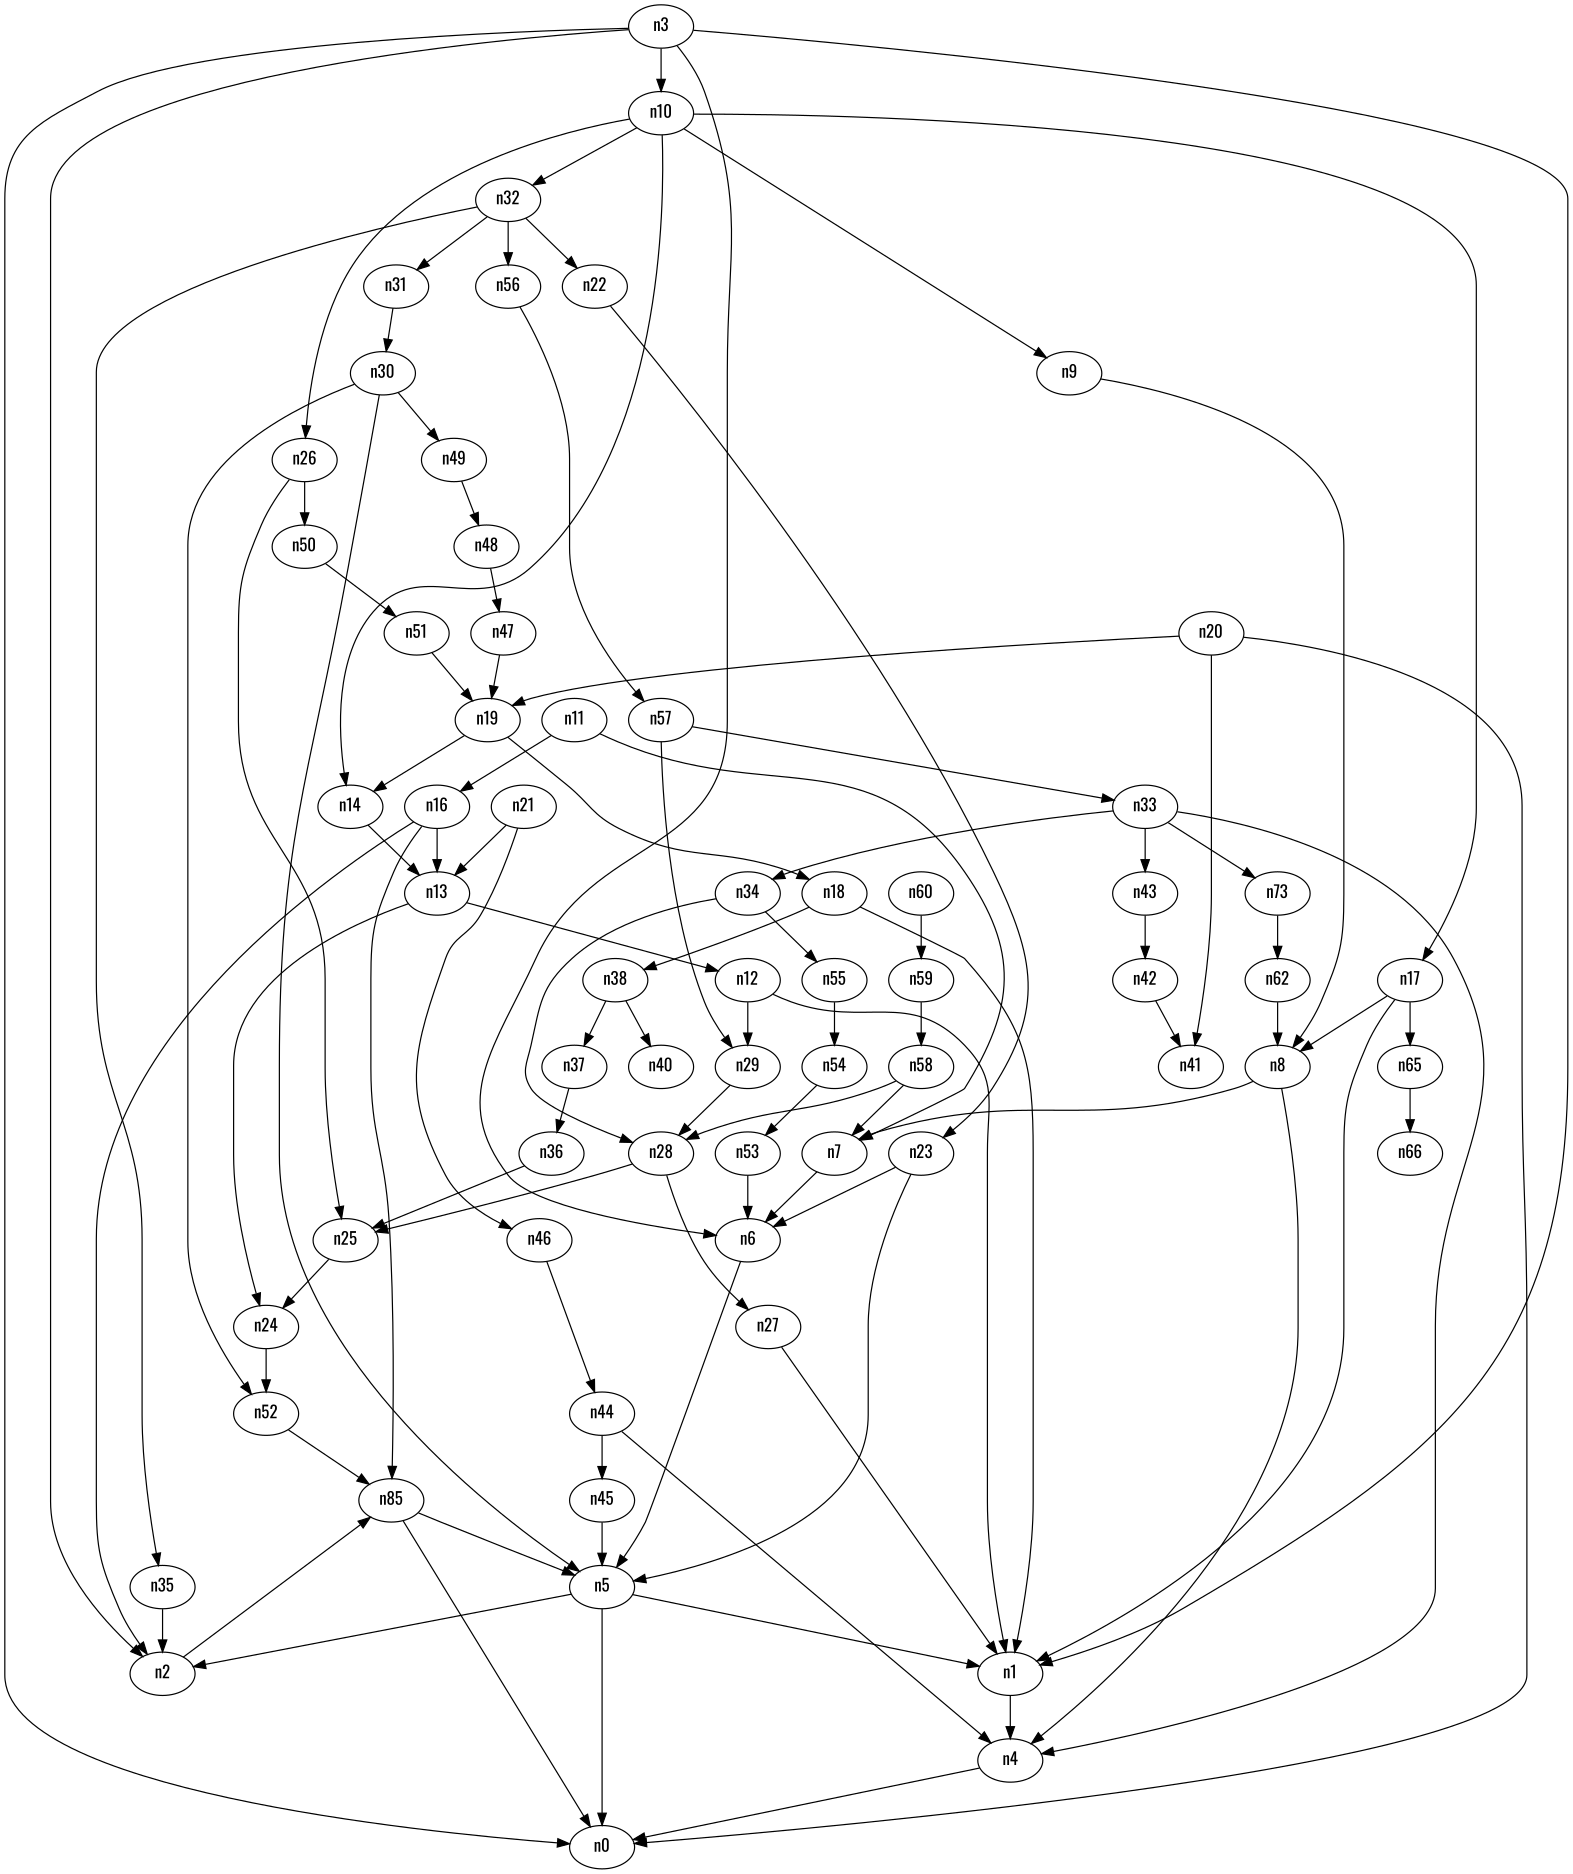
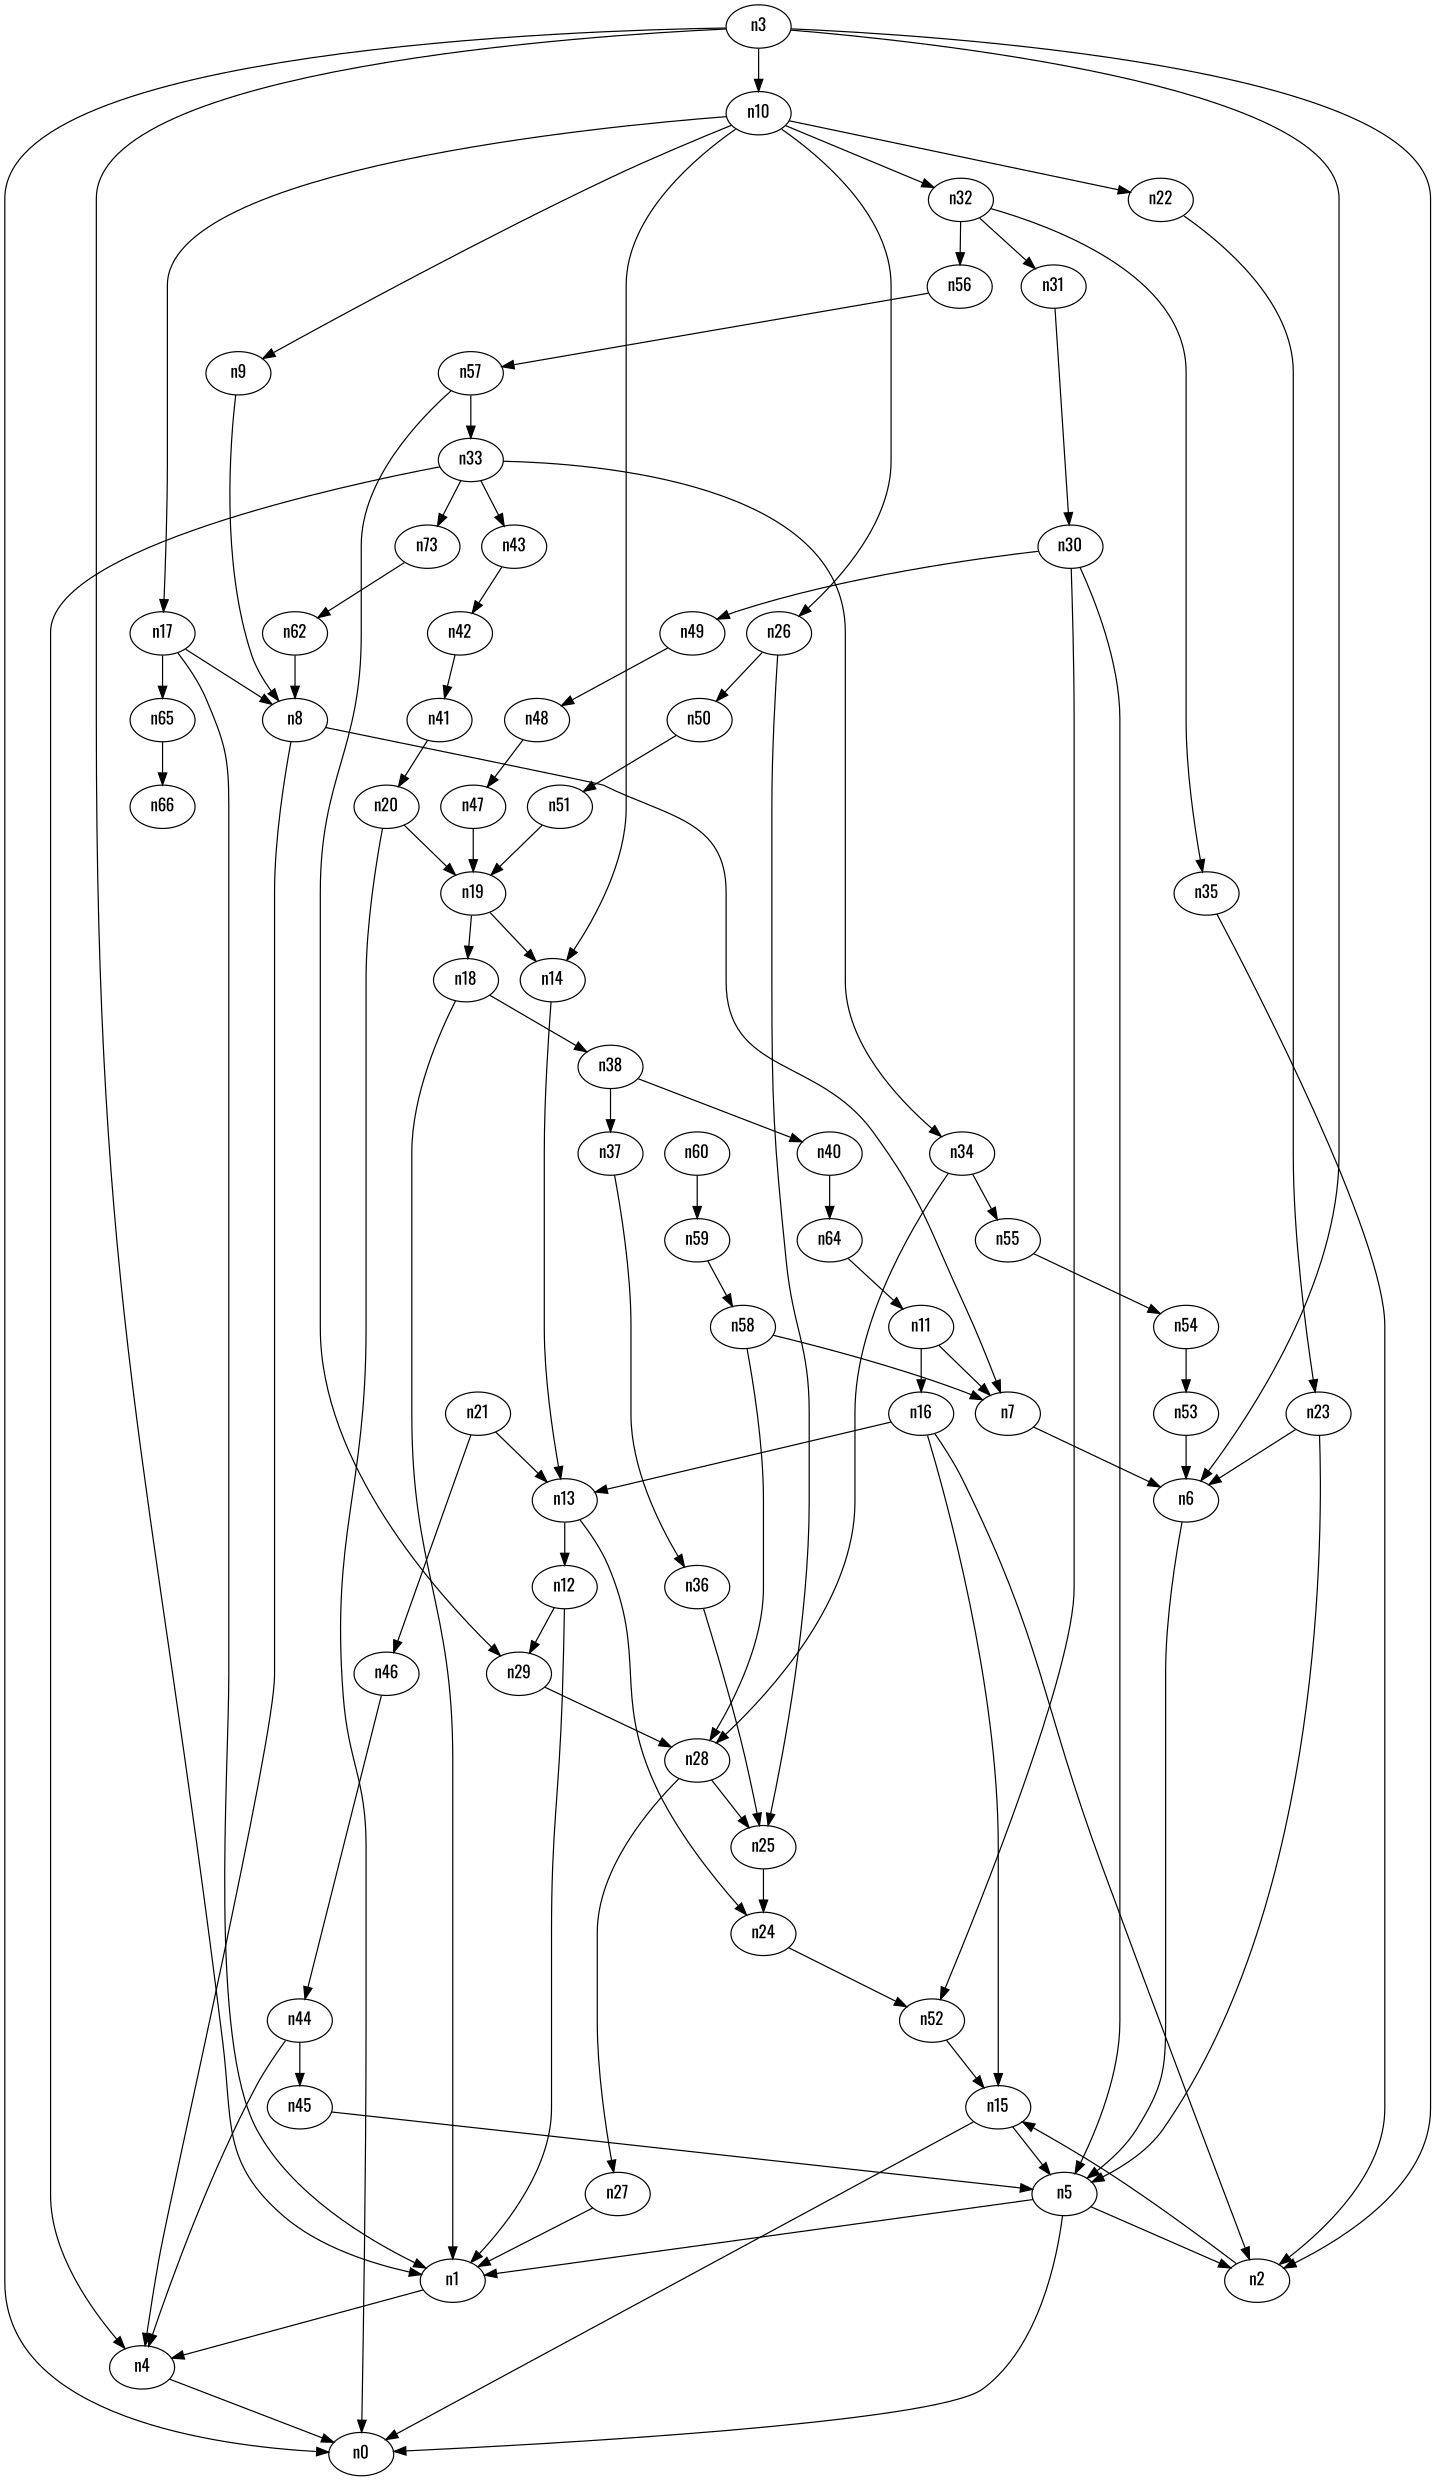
(547, 239) -> (954, 155)
(1211, 835) -> (416, 758)
none -> (830, 1240)
(391, 1500) -> (998, 2107)
